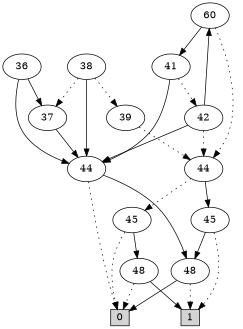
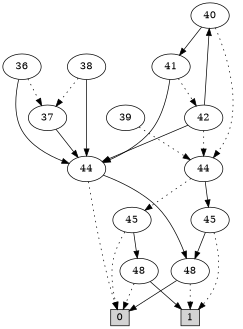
(210, 16) -> (210, 16)
(33, 89) -> (33, 89)
(104, 89) -> none
